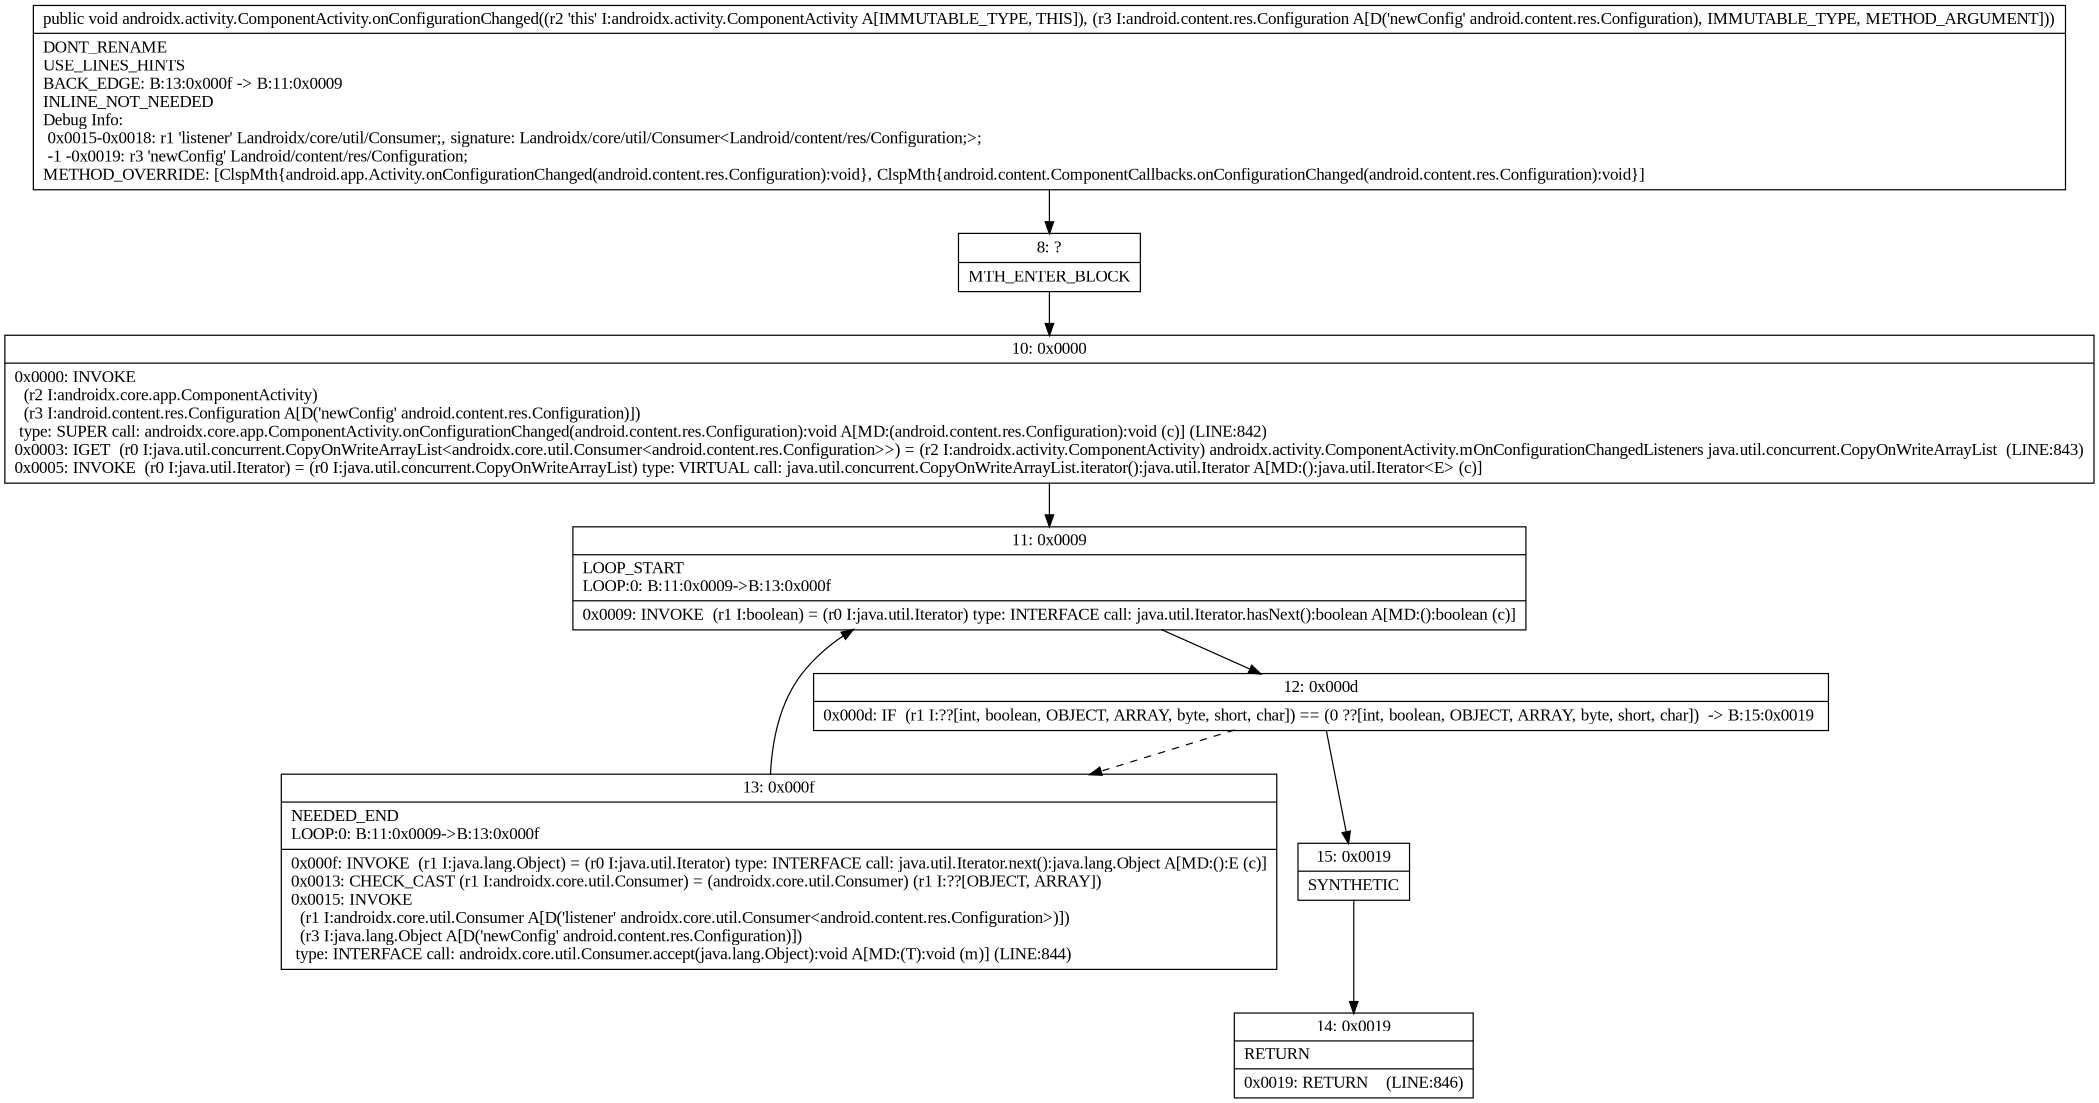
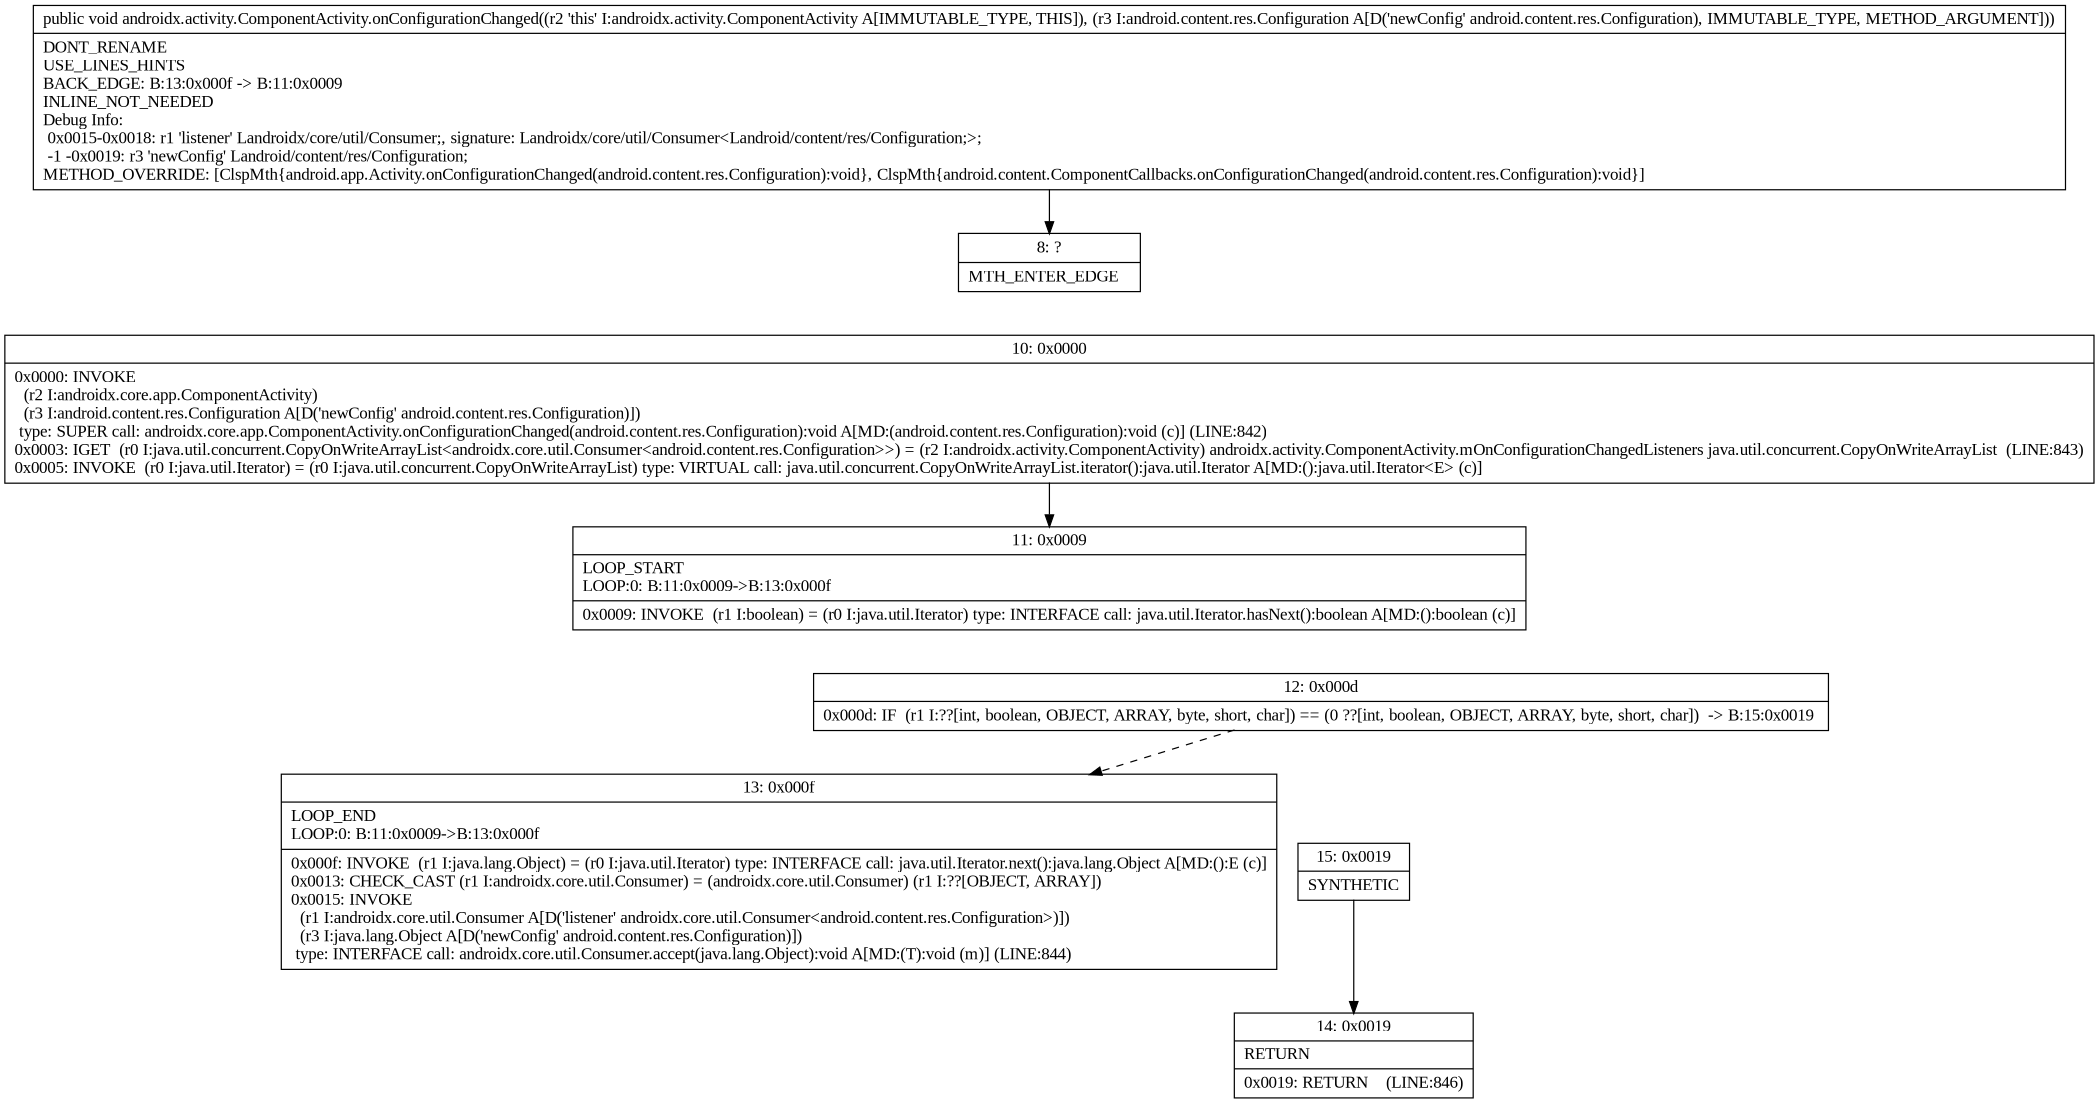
(1049, 276) -> (1043, 276)
(1049, 307) -> none
(1205, 649) -> none
(789, 695) -> none
(1336, 781) -> none
(345, 816) -> (333, 816)
